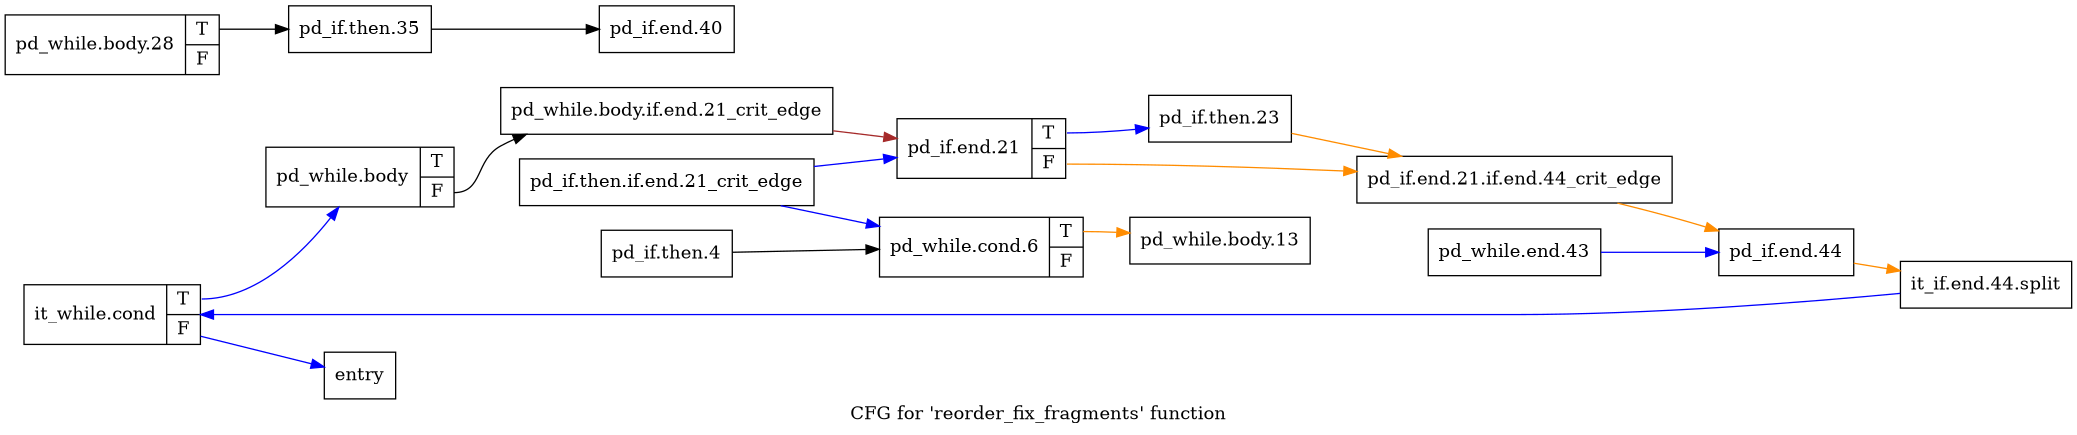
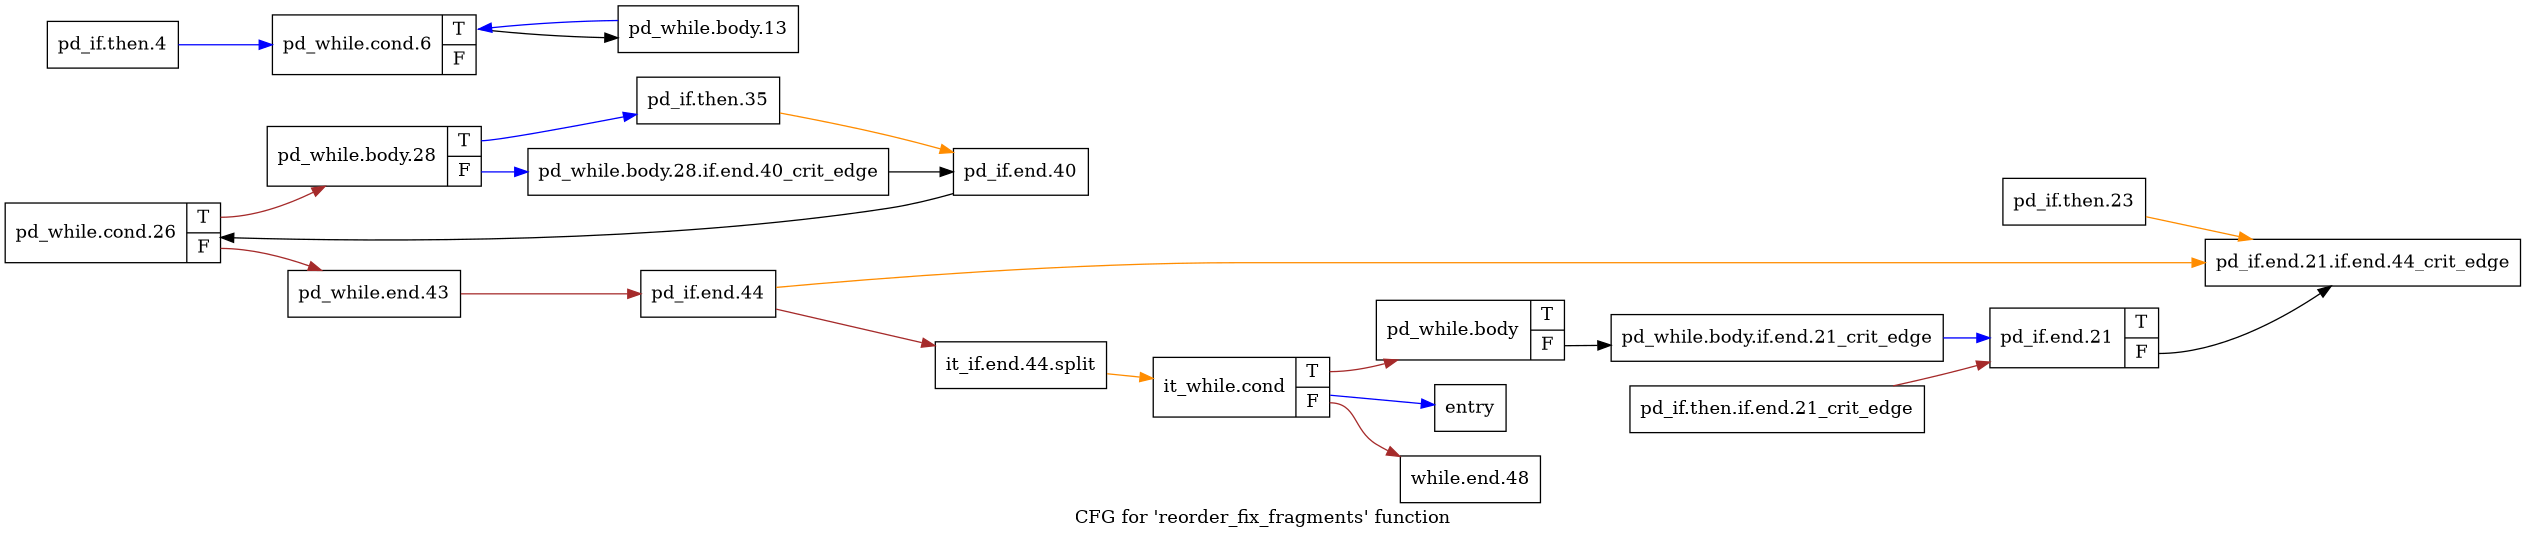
(247, 29) -> (553, 130)
(509, 29) -> (861, 129)
(1101, 132) -> none
(858, 134) -> (1960, 338)
(849, 163) -> (1935, 376)
(1205, 166) -> (2243, 335)
none -> (708, 172)
(1662, 214) -> (1484, 263)
(824, 215) -> (555, 23)
(1100, 232) -> (541, 35)
none -> (113, 233)
(799, 251) -> (219, 45)
(1653, 252) -> (544, 294)
(1871, 266) -> (849, 326)
(275, 273) -> (1357, 369)
(1057, 315) -> (1123, 375)
none -> (1470, 479)
